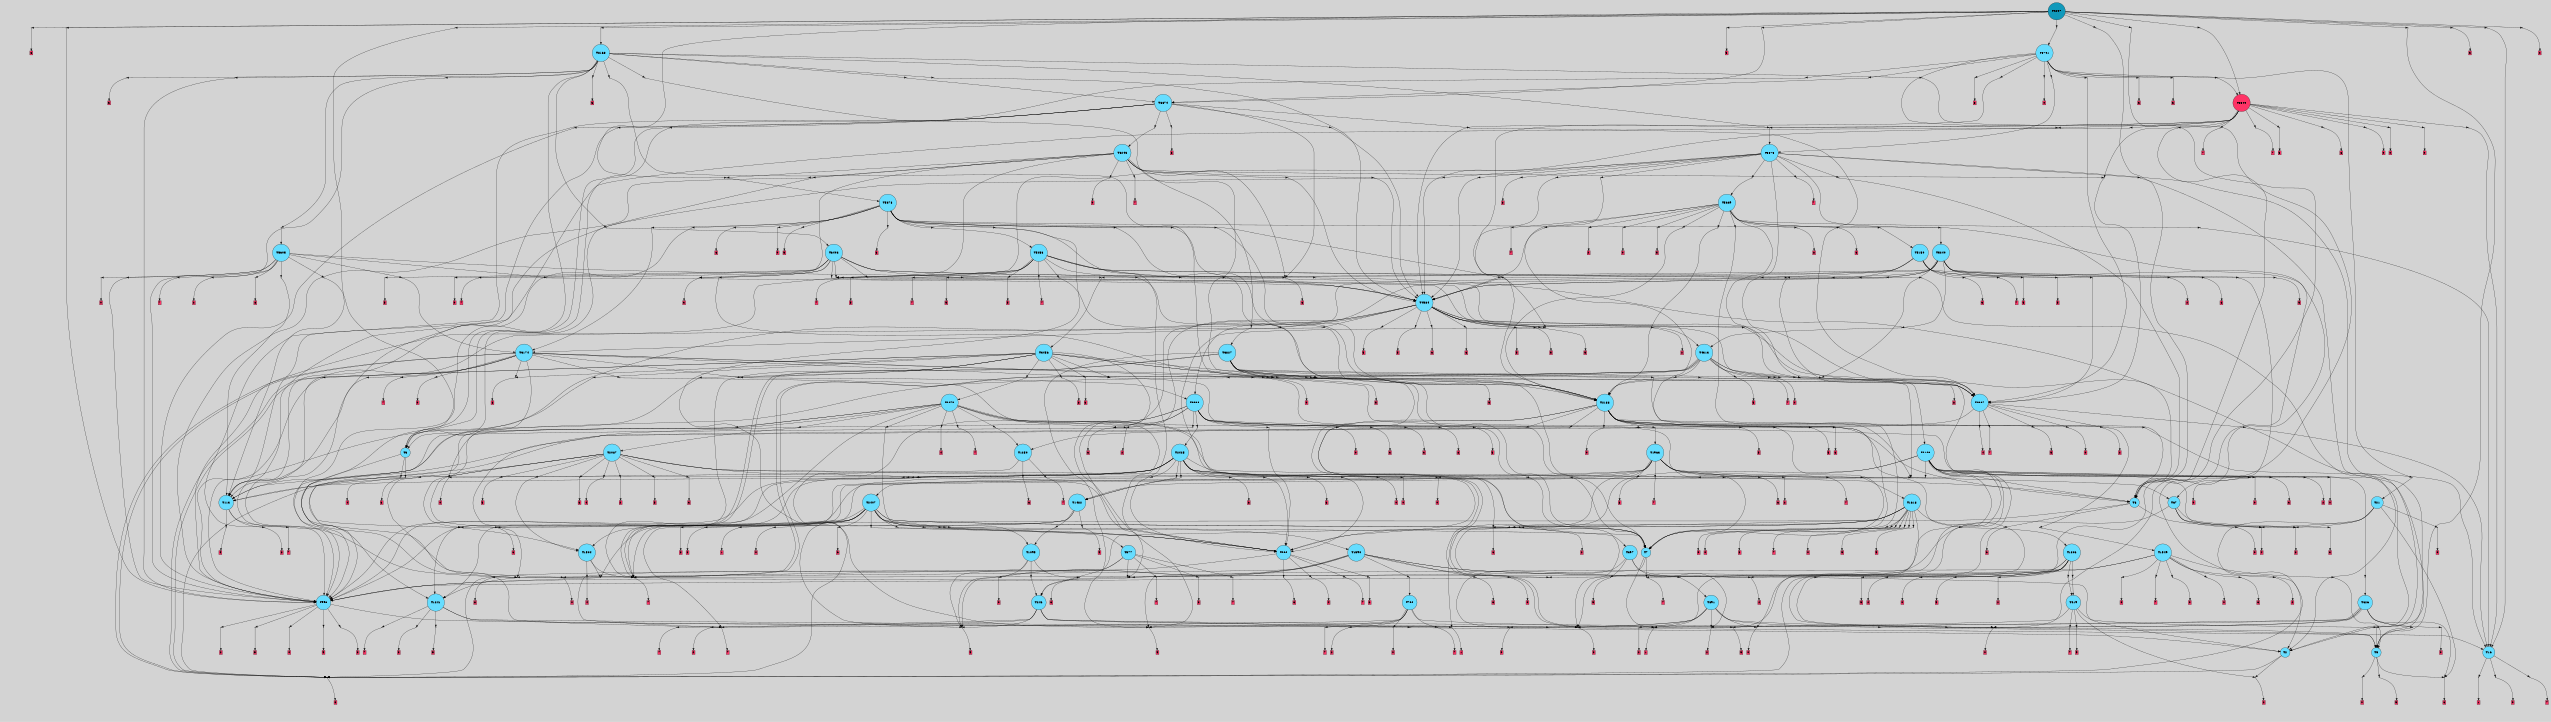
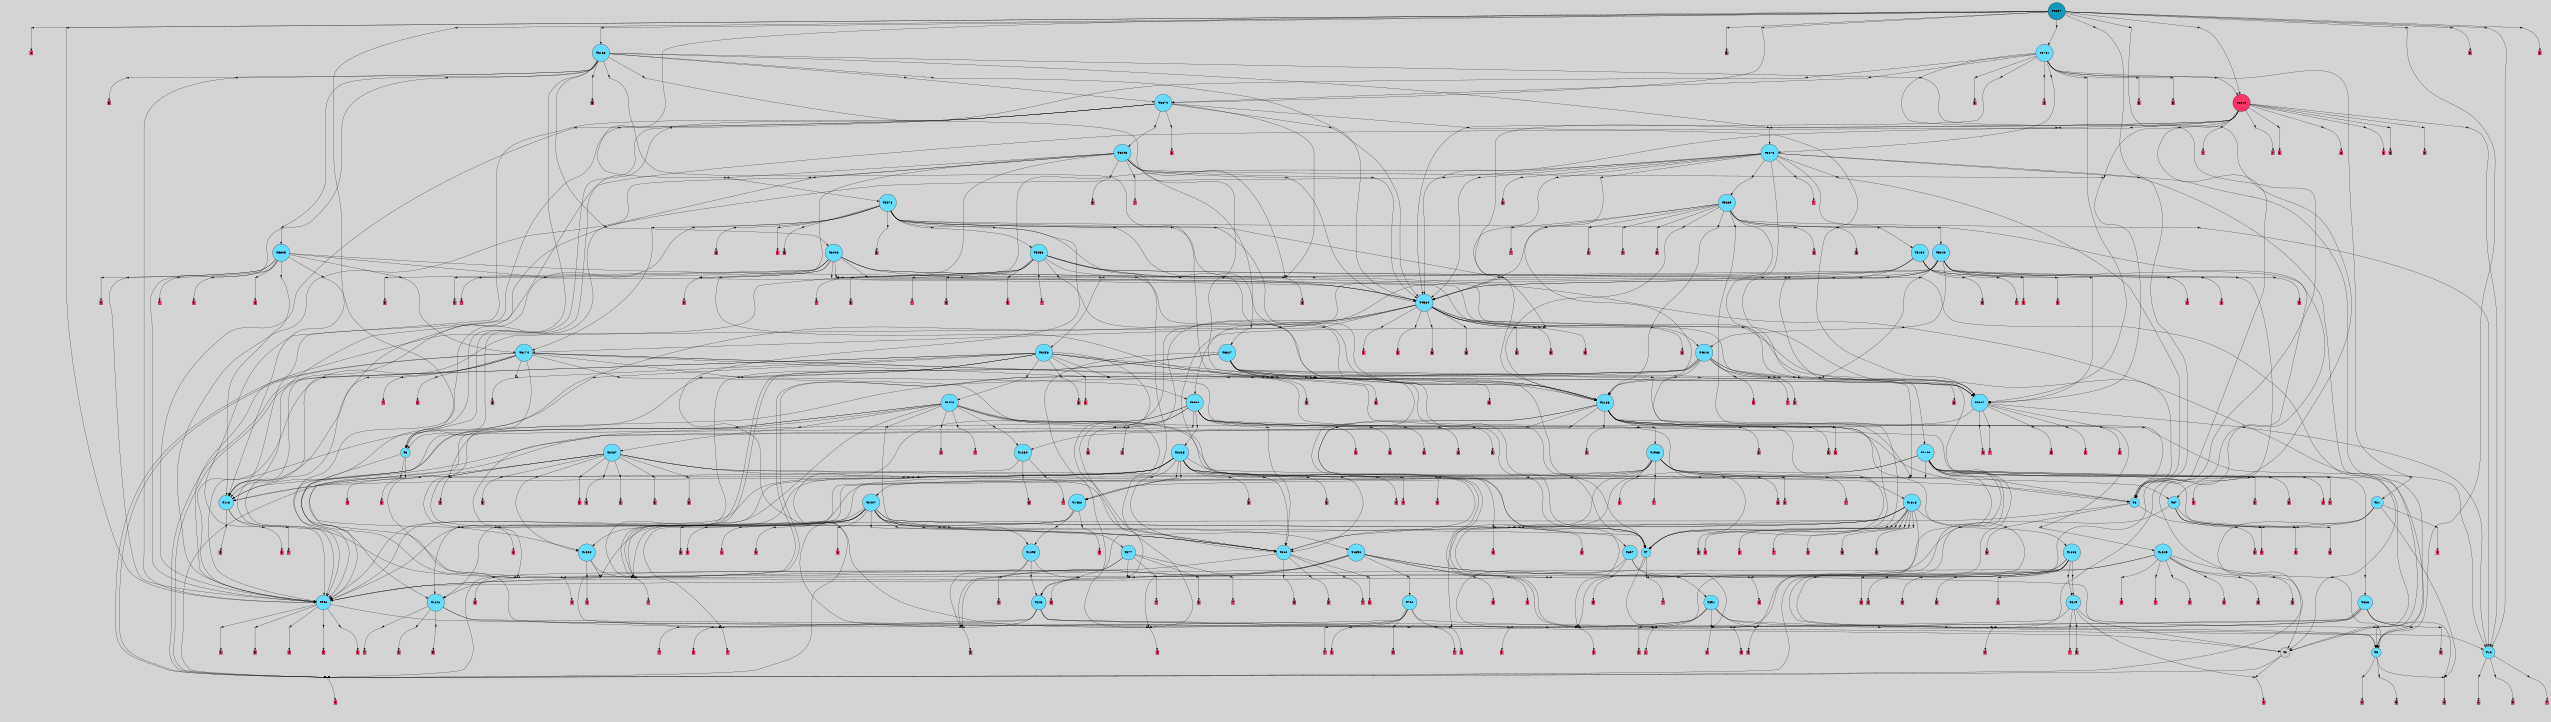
(2285, 652) -> (2285, 652)
